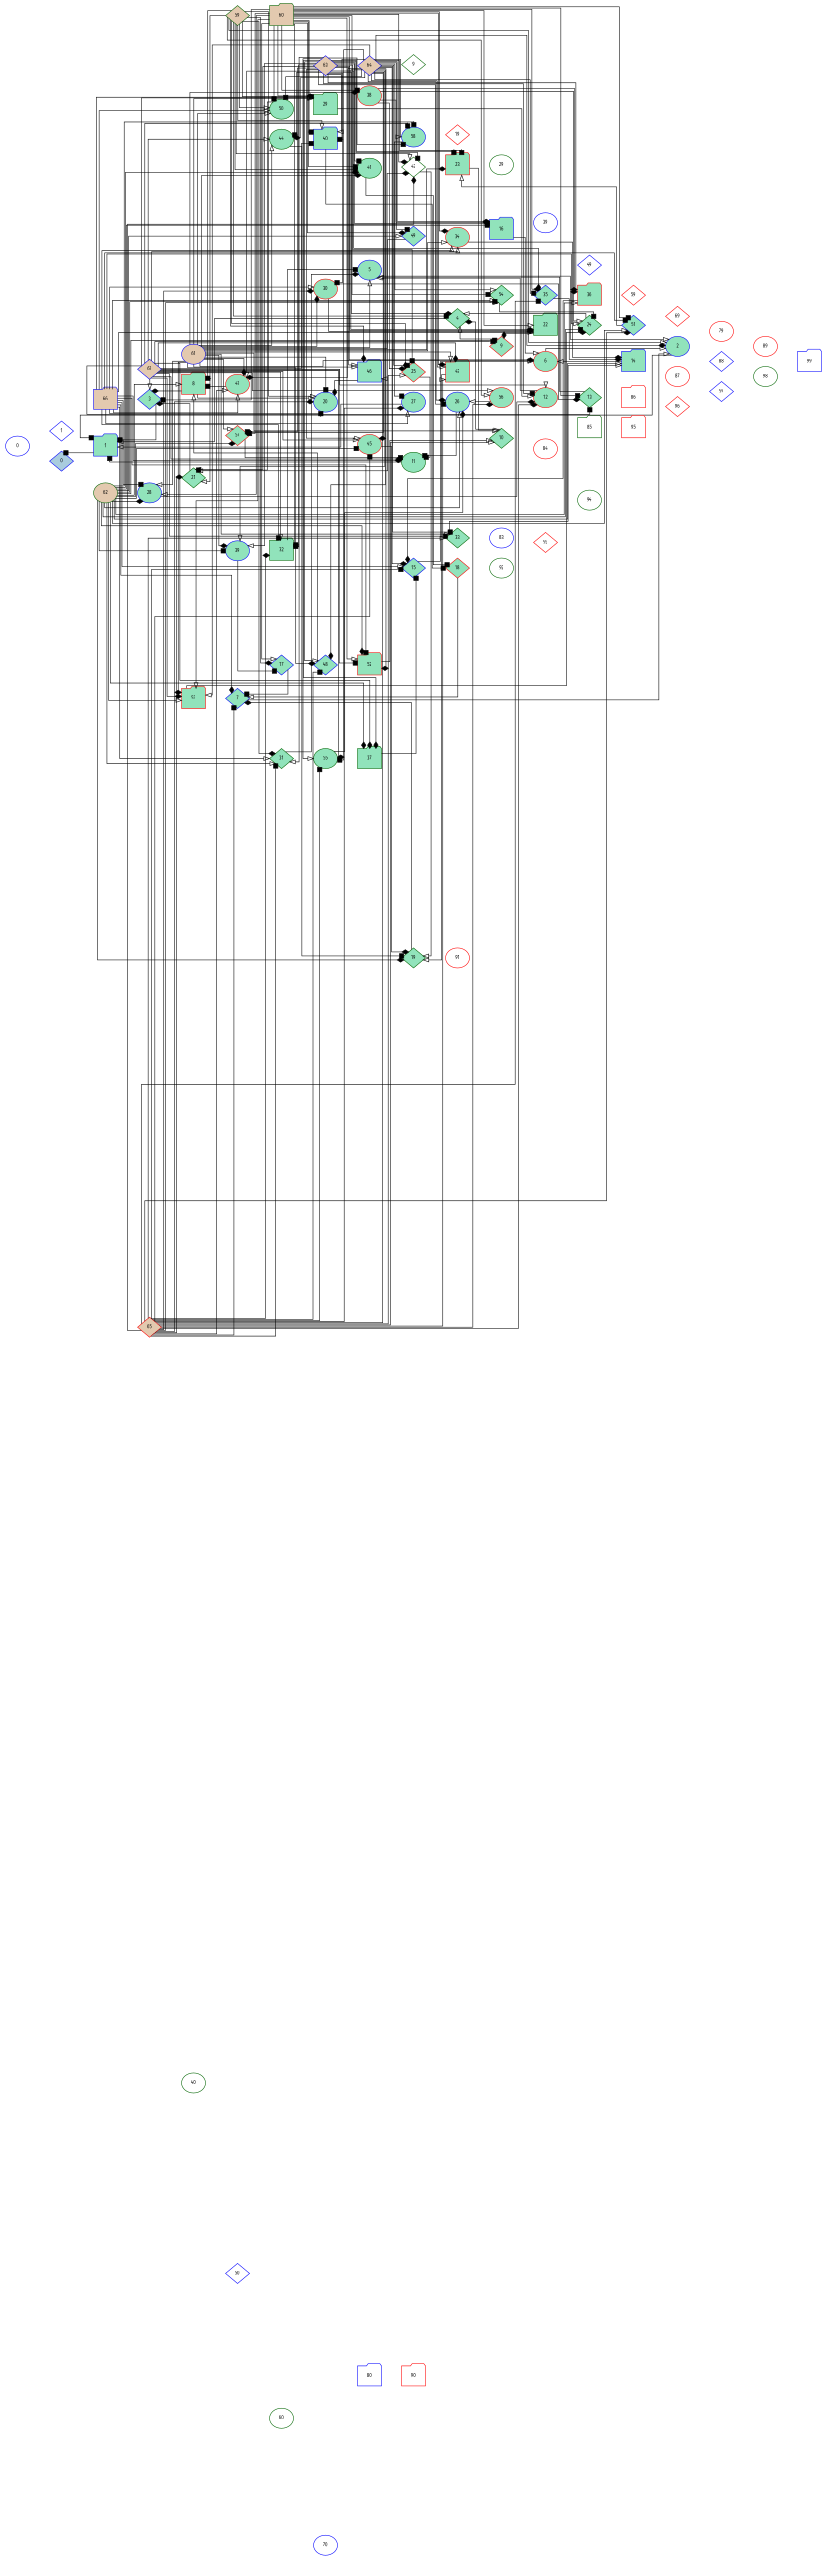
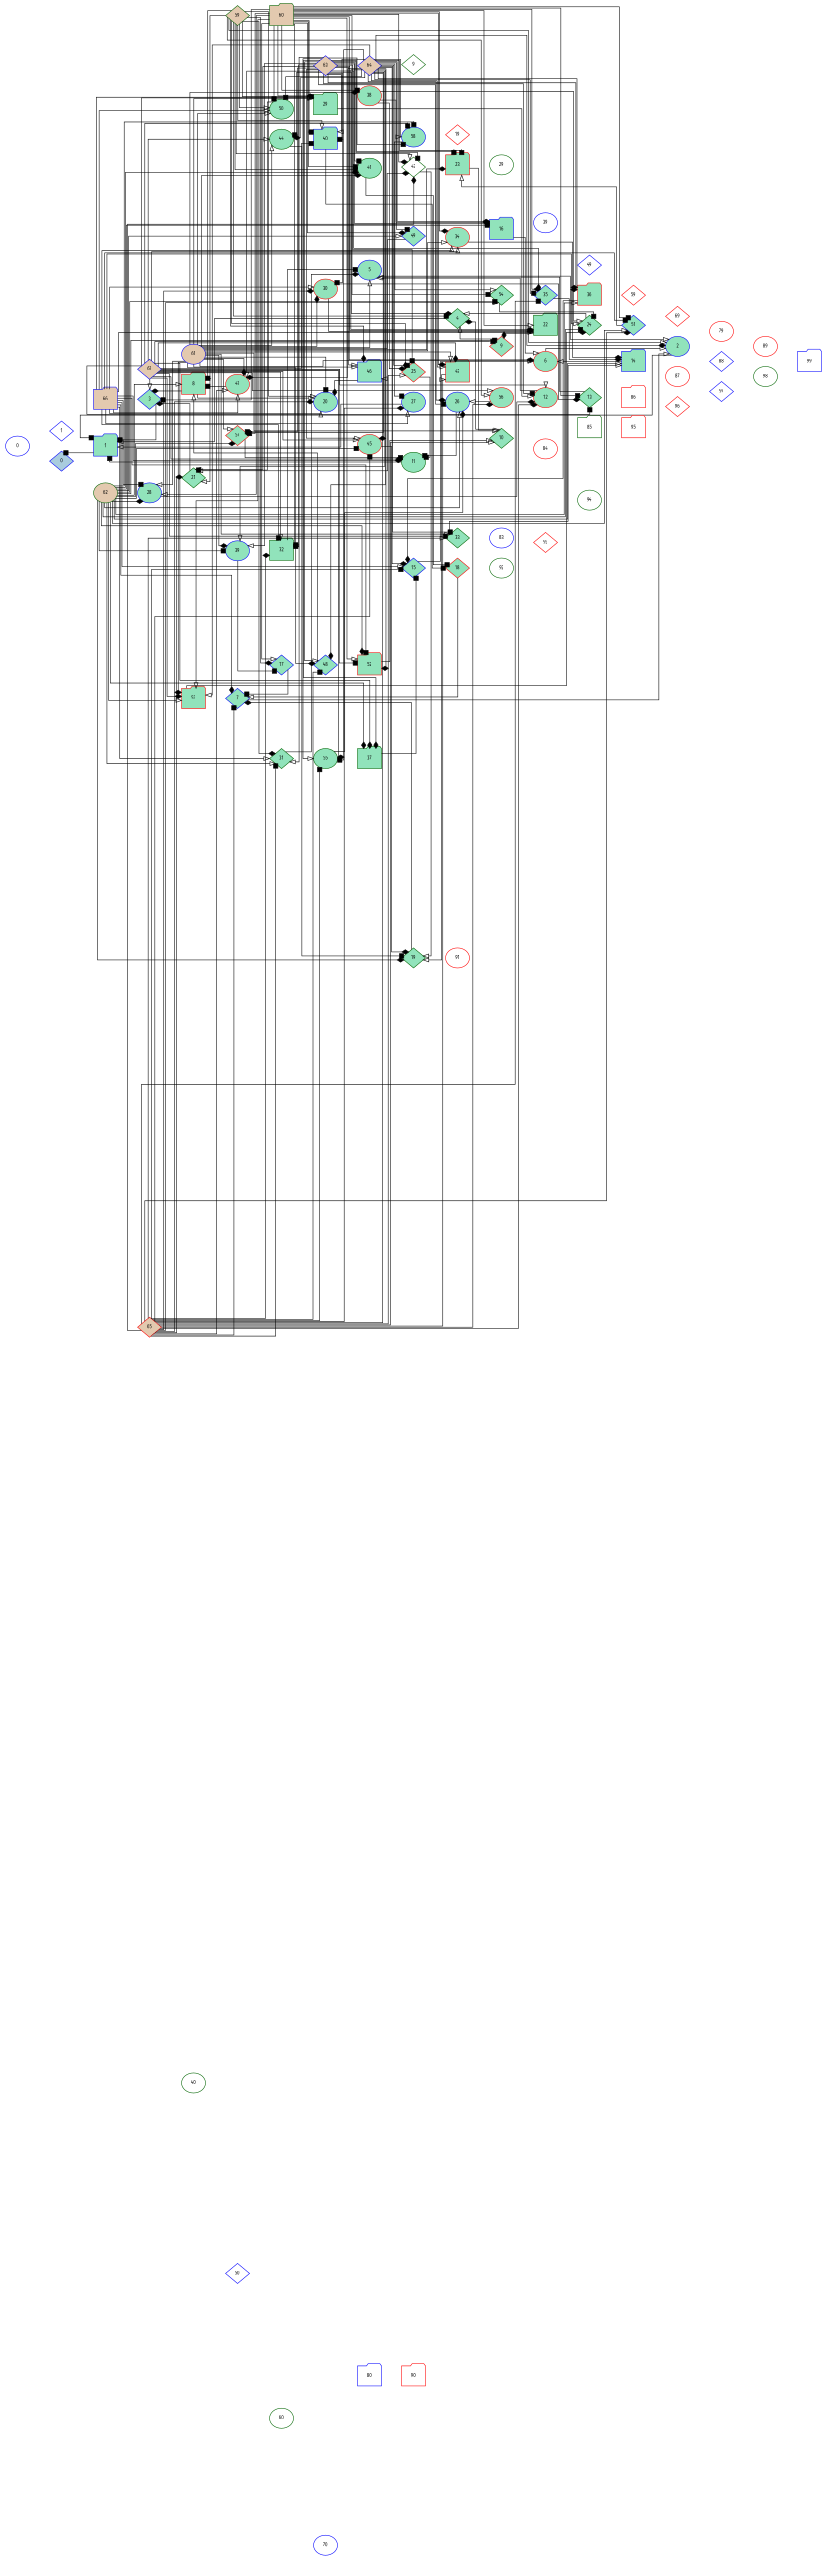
(575, 92) -> (577, 79)
(257, 300) -> none
(213, 414) -> (213, 414)
